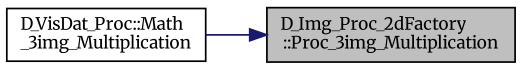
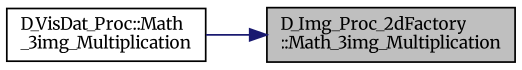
(391, 35) -> (391, 35)
